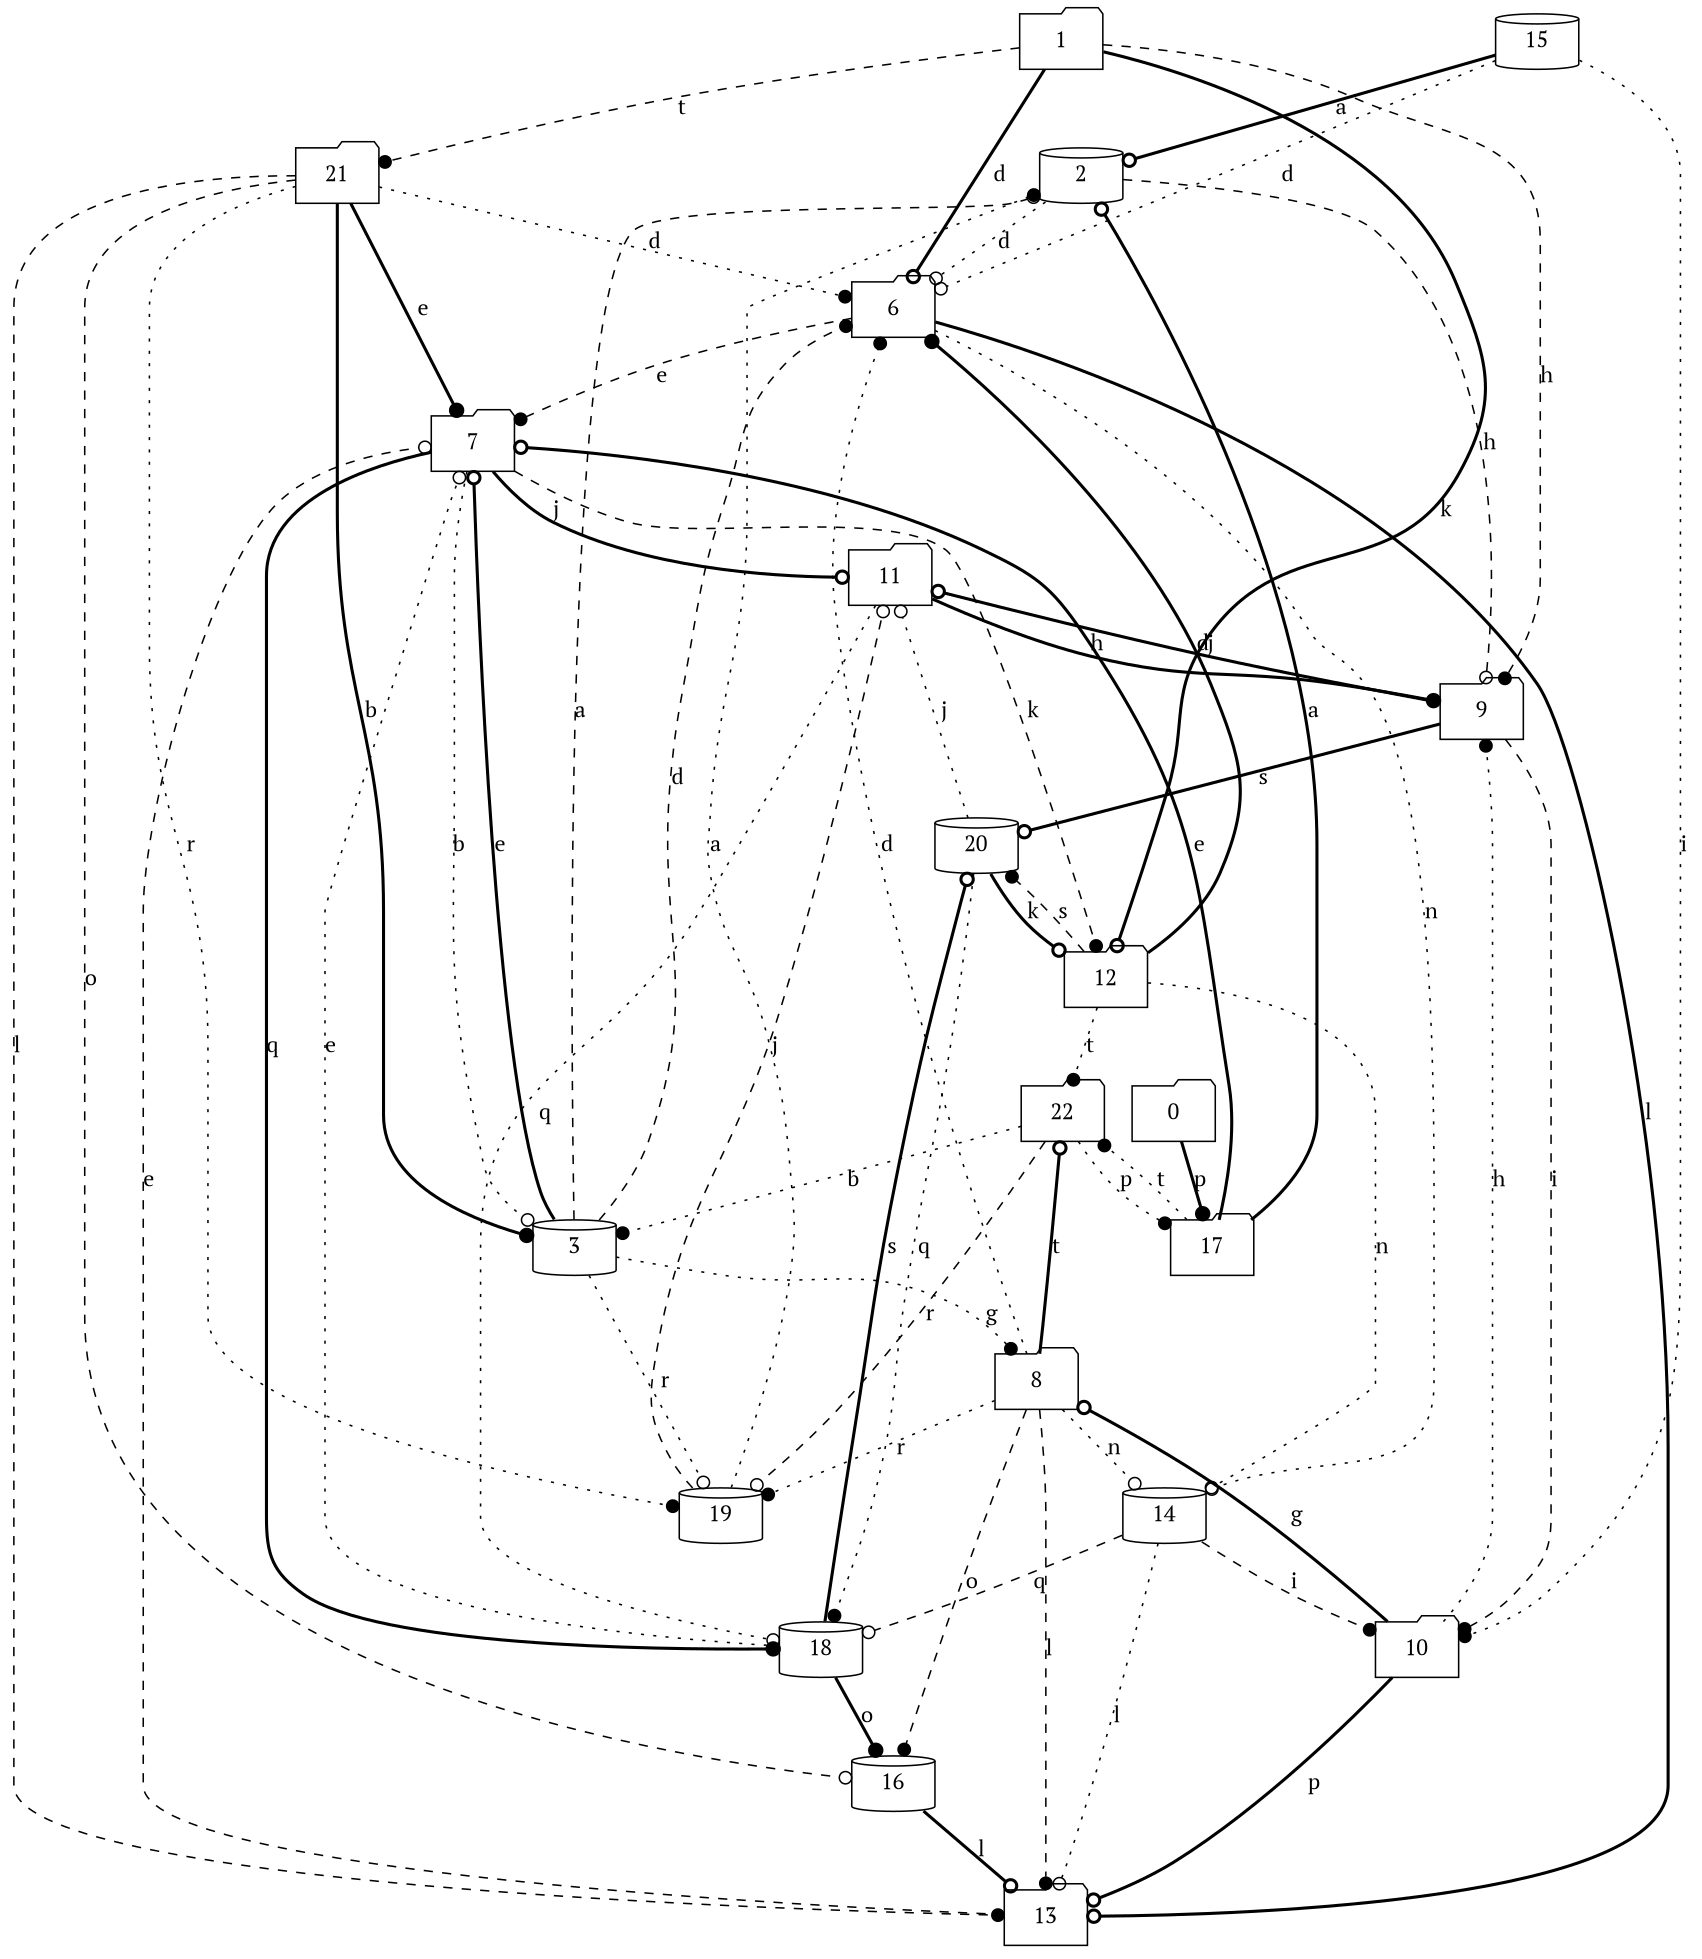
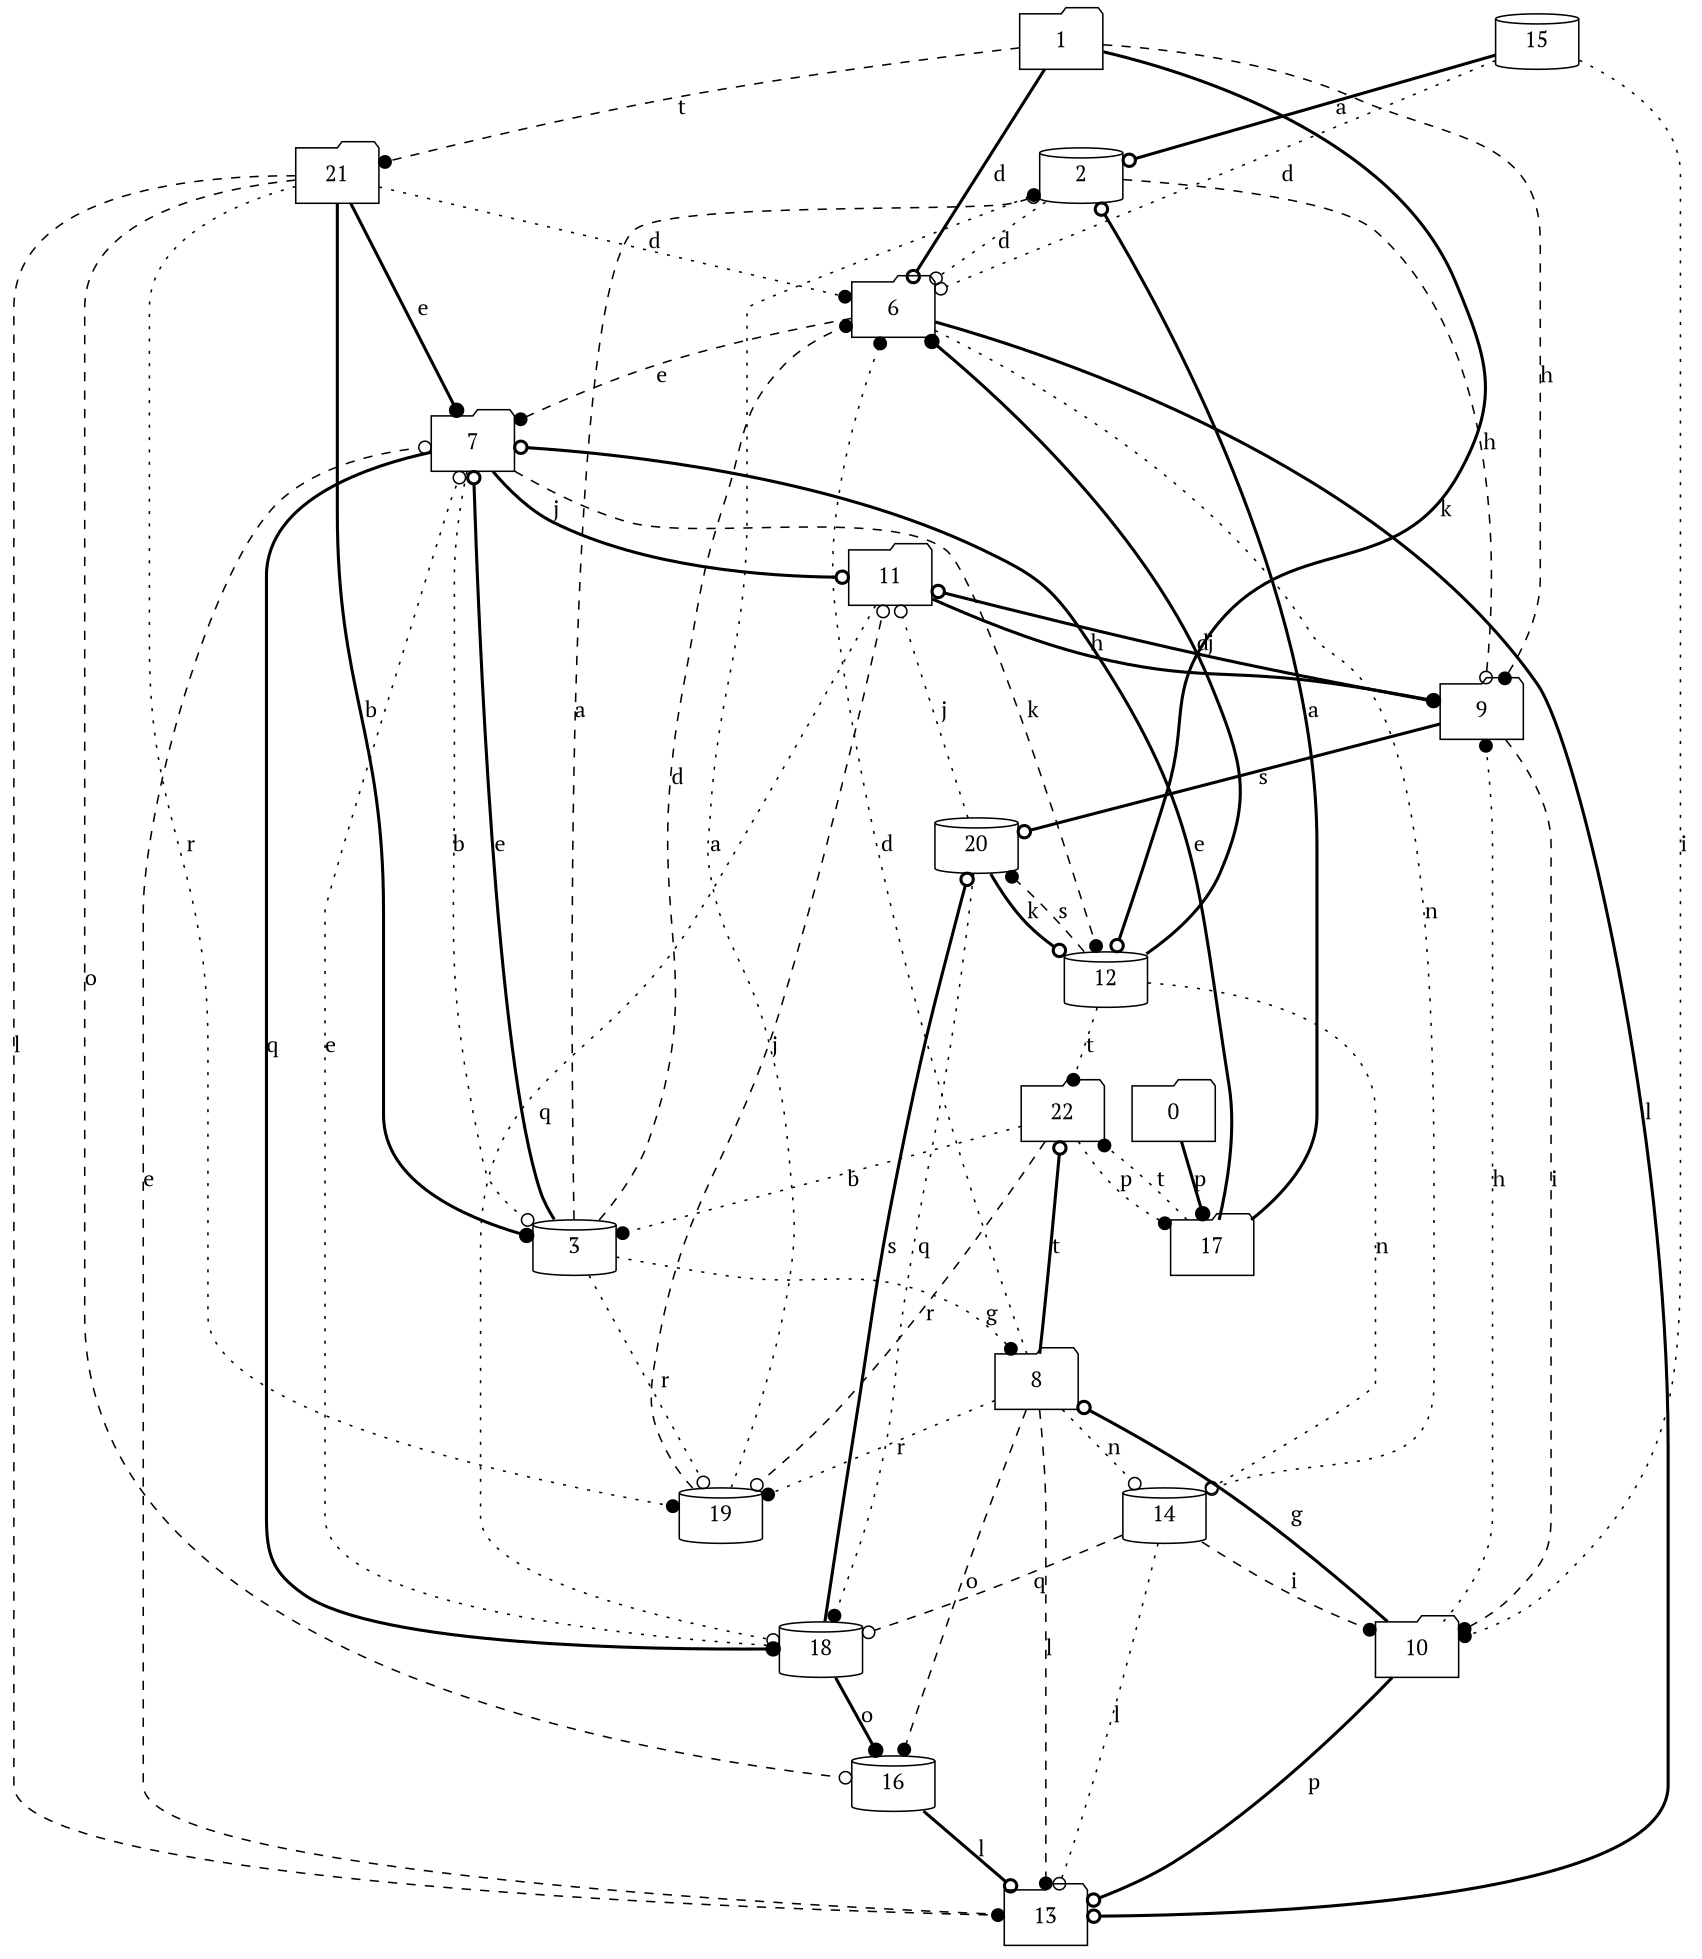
(1106, 980) -> (1106, 980)
